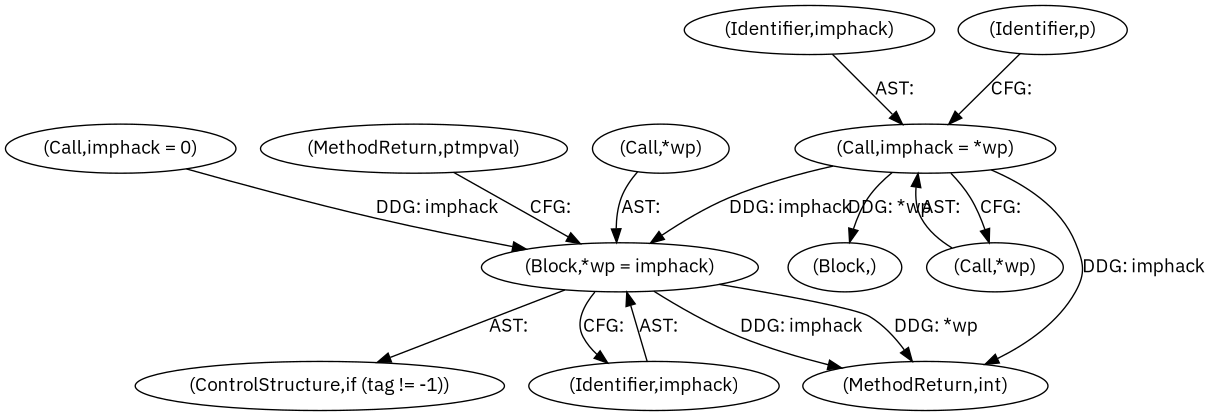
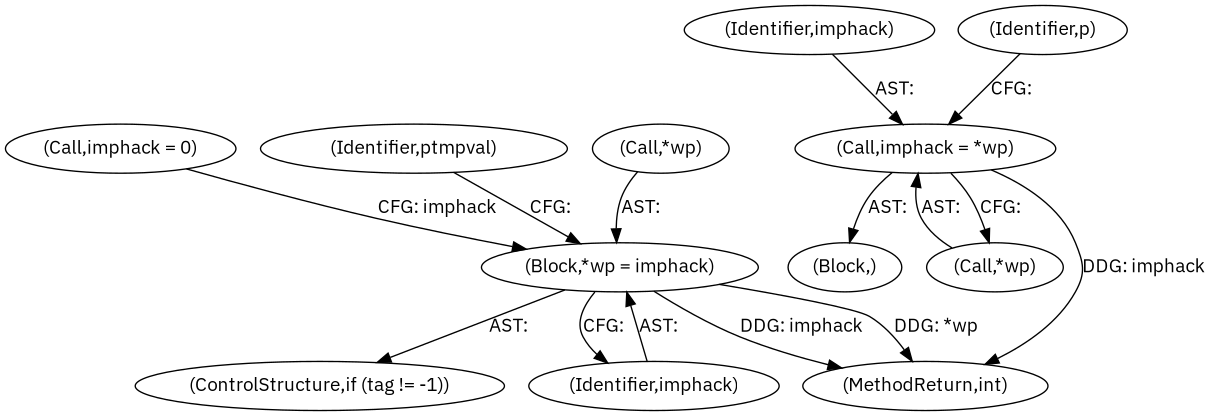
(414, 149) -> (414, 149)
(744, 192) -> none
(438, 208) -> (438, 208)
(890, 208) -> (890, 208)
